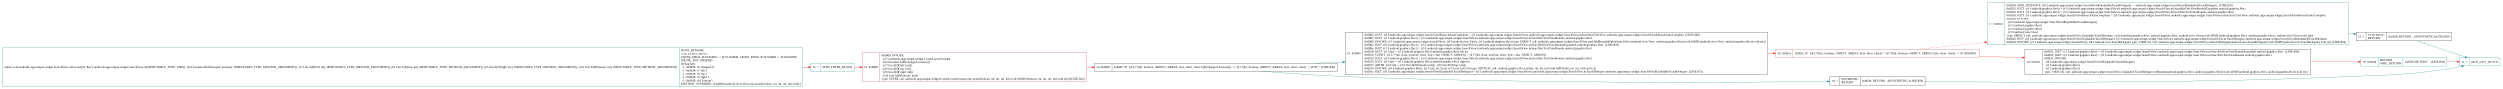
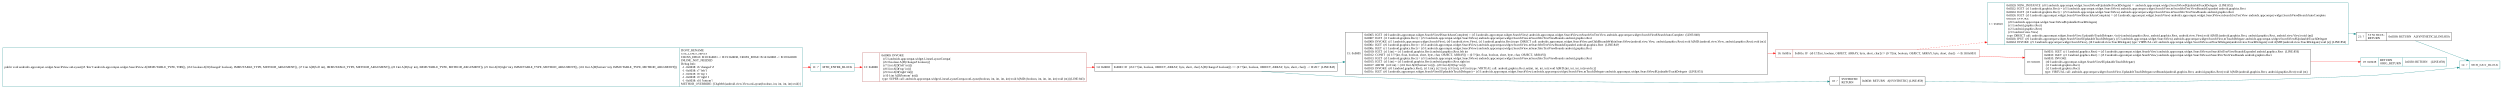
(2452, 62) -> none
